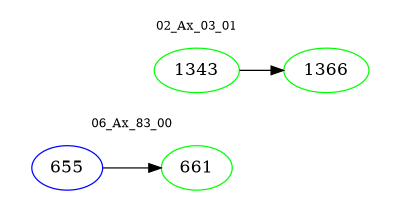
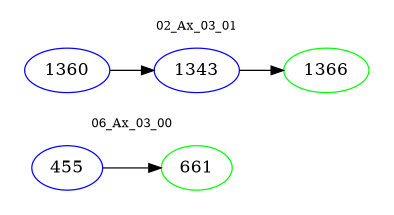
none -> (67, 70)
(197, 70) -> (197, 70)
(132, 124) -> (132, 124)
(67, 168) -> (67, 168)
